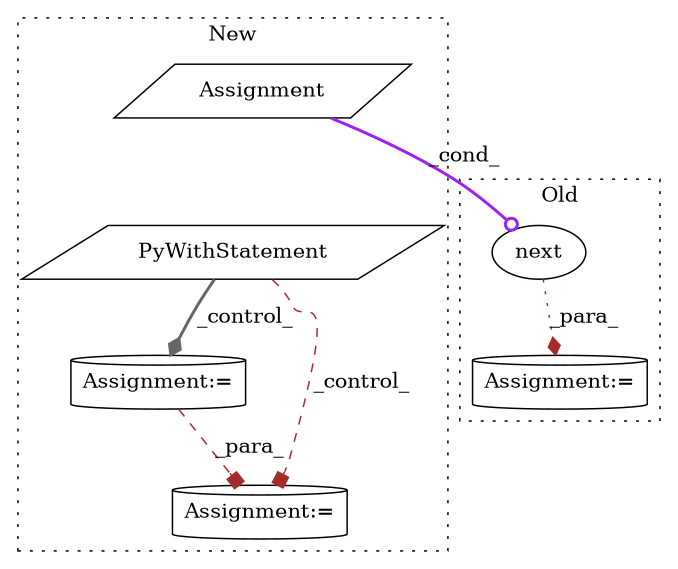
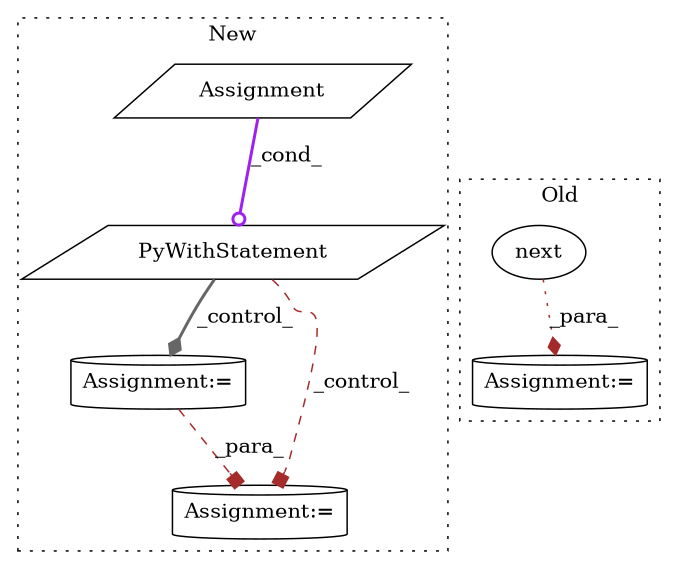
(423, 161) -> (249, 166)
